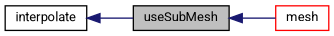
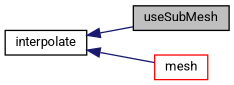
(259, 18) -> (127, 58)
